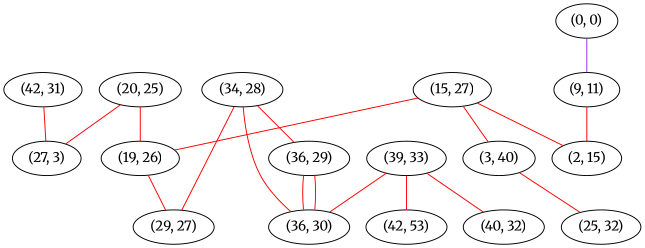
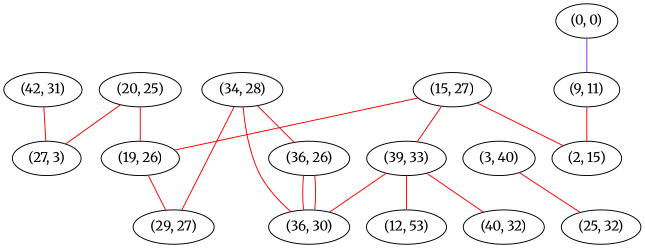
(476, 124) -> (429, 124)
(309, 158) -> (309, 158)
(406, 227) -> (406, 227)
